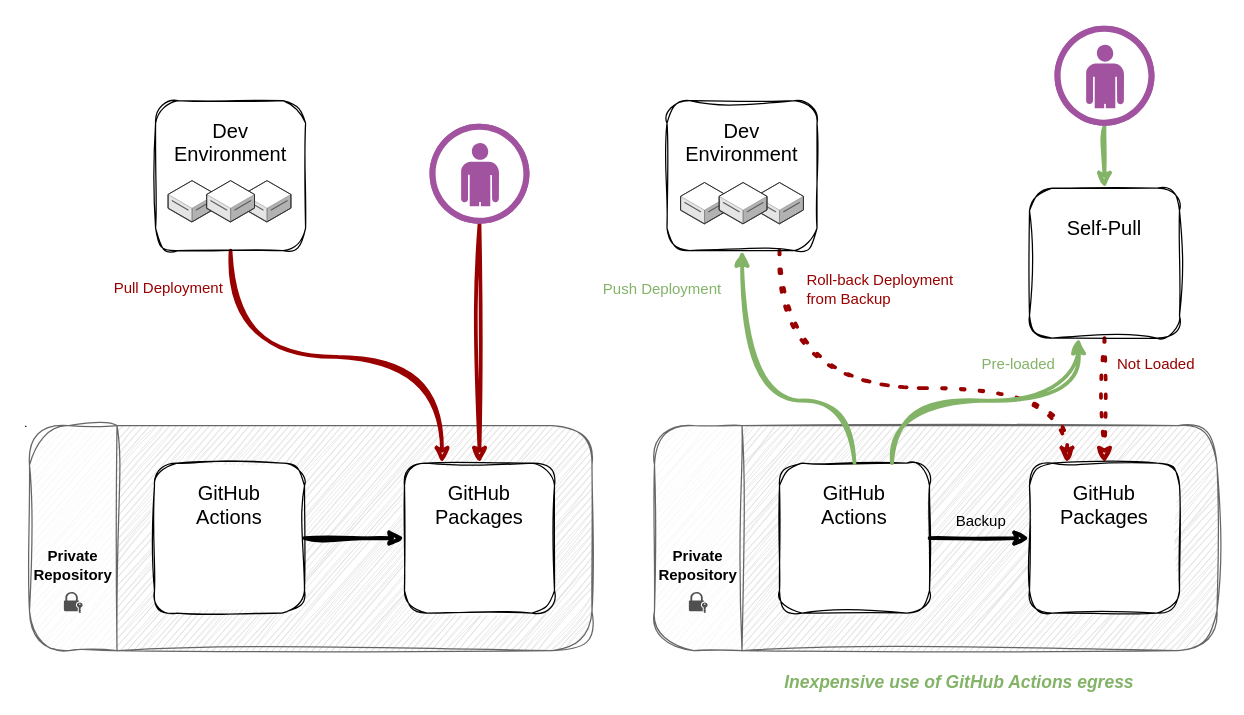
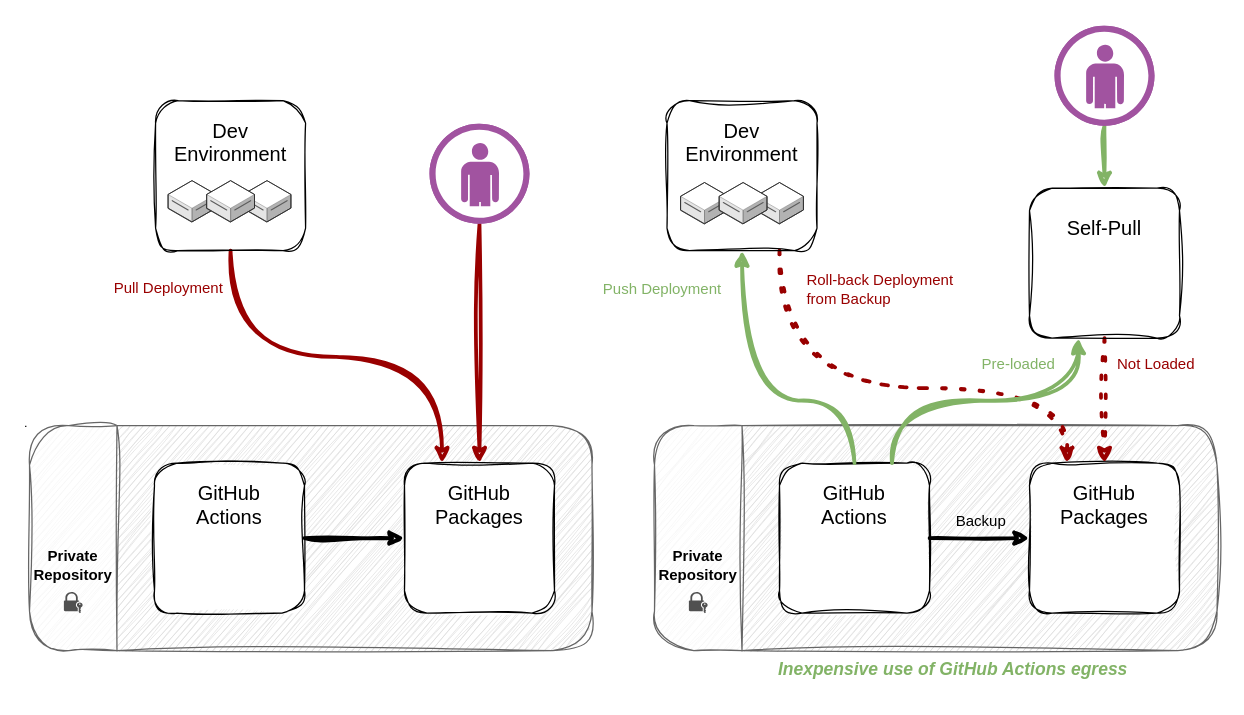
(959, 682) -> (953, 669)
